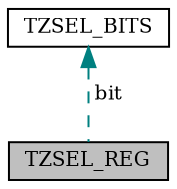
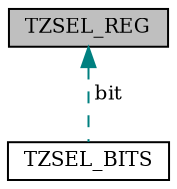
(89, 105) -> (89, 105)
